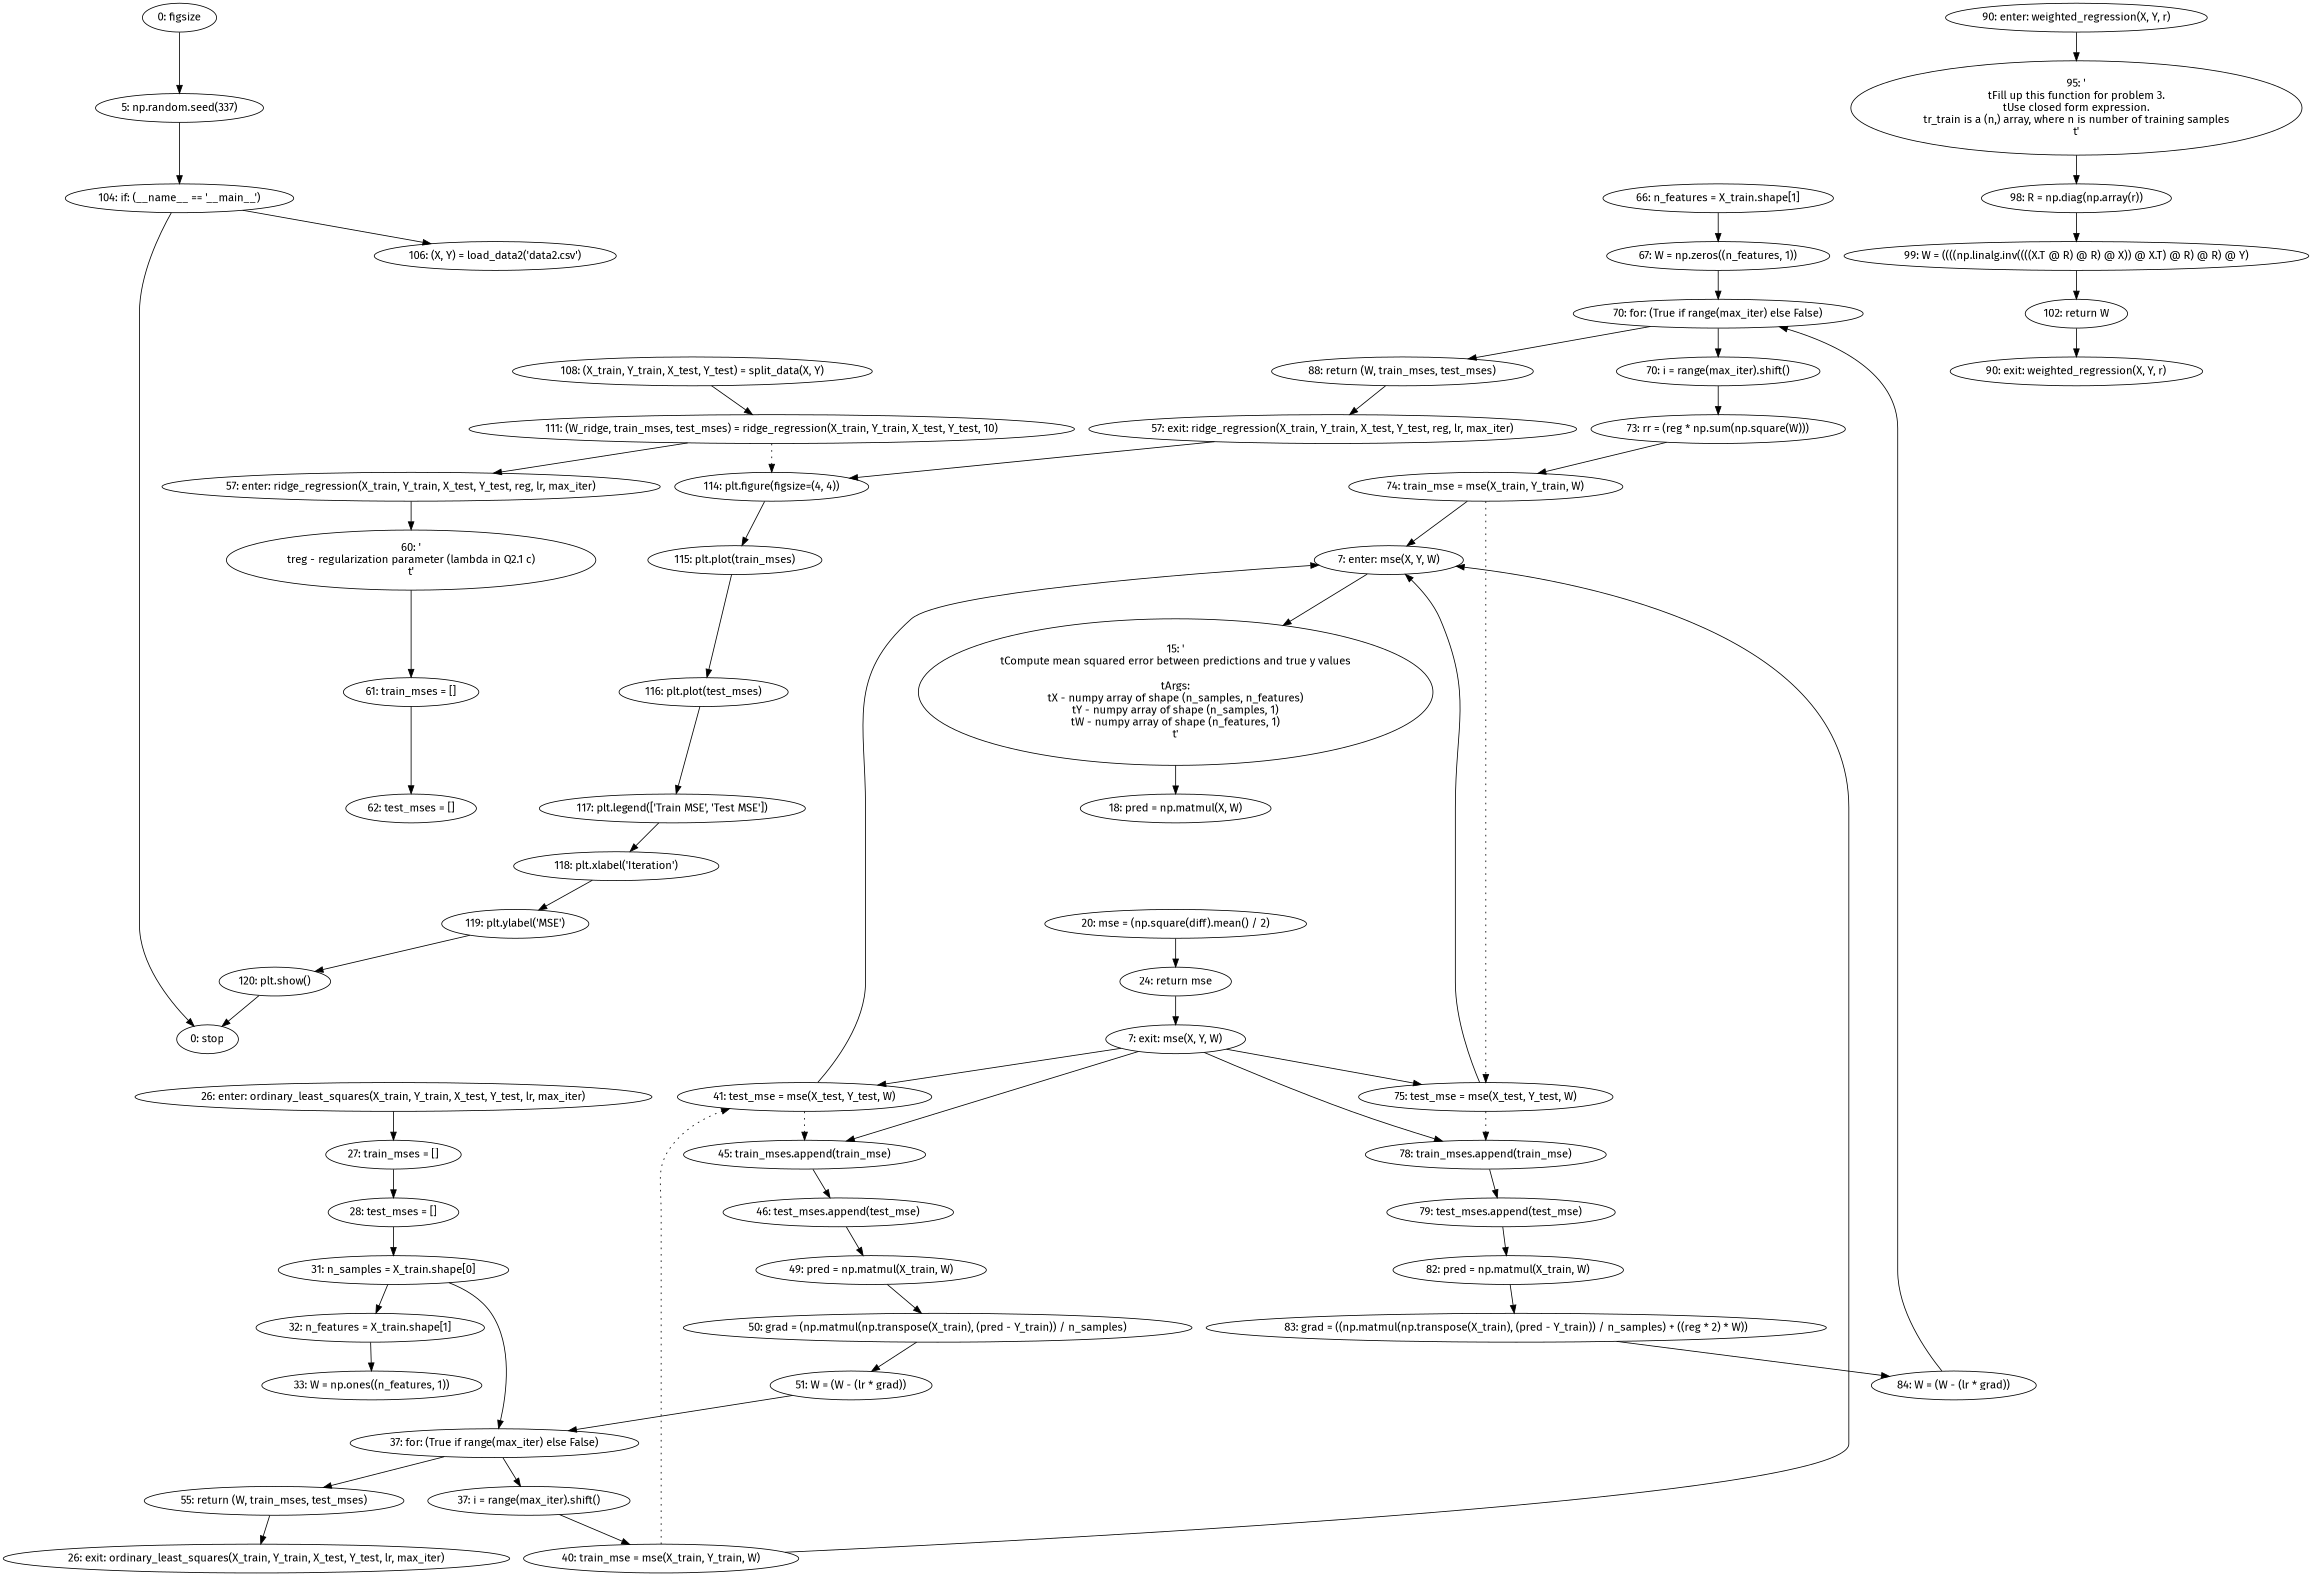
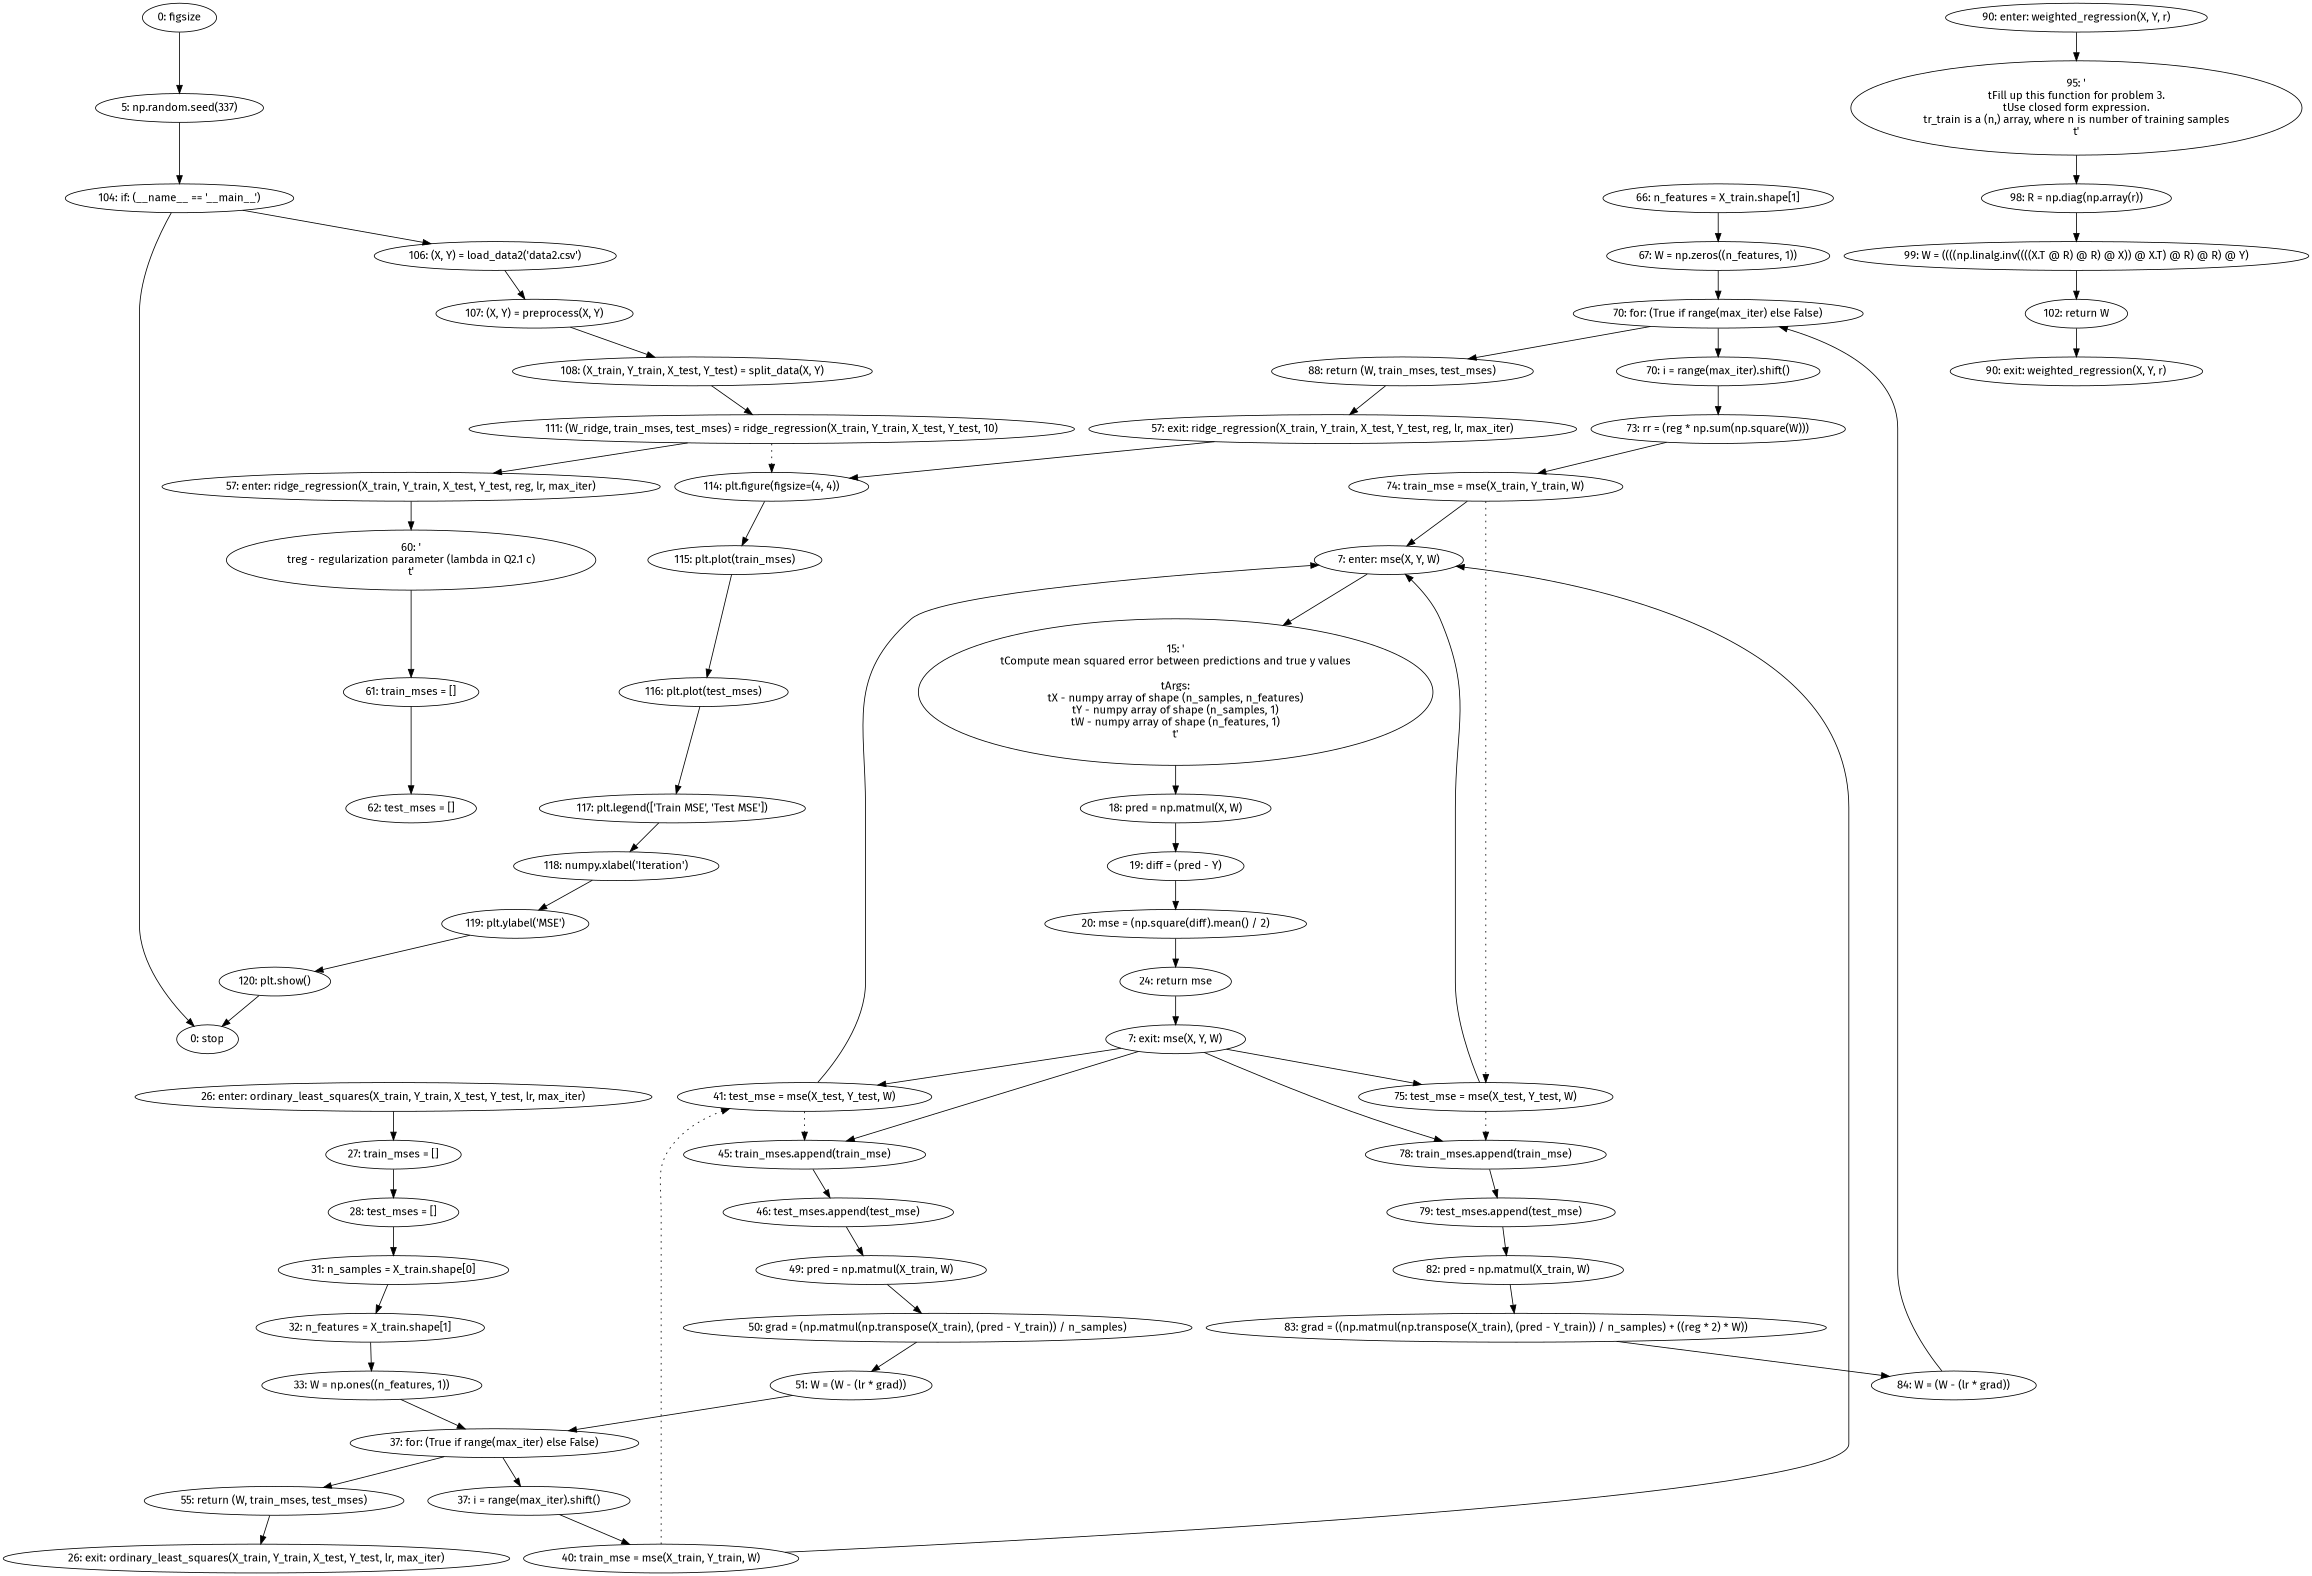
none -> (535, 314)
(616, 866) -> (616, 866)
none -> (1176, 866)
(503, 1340) -> (429, 1413)
